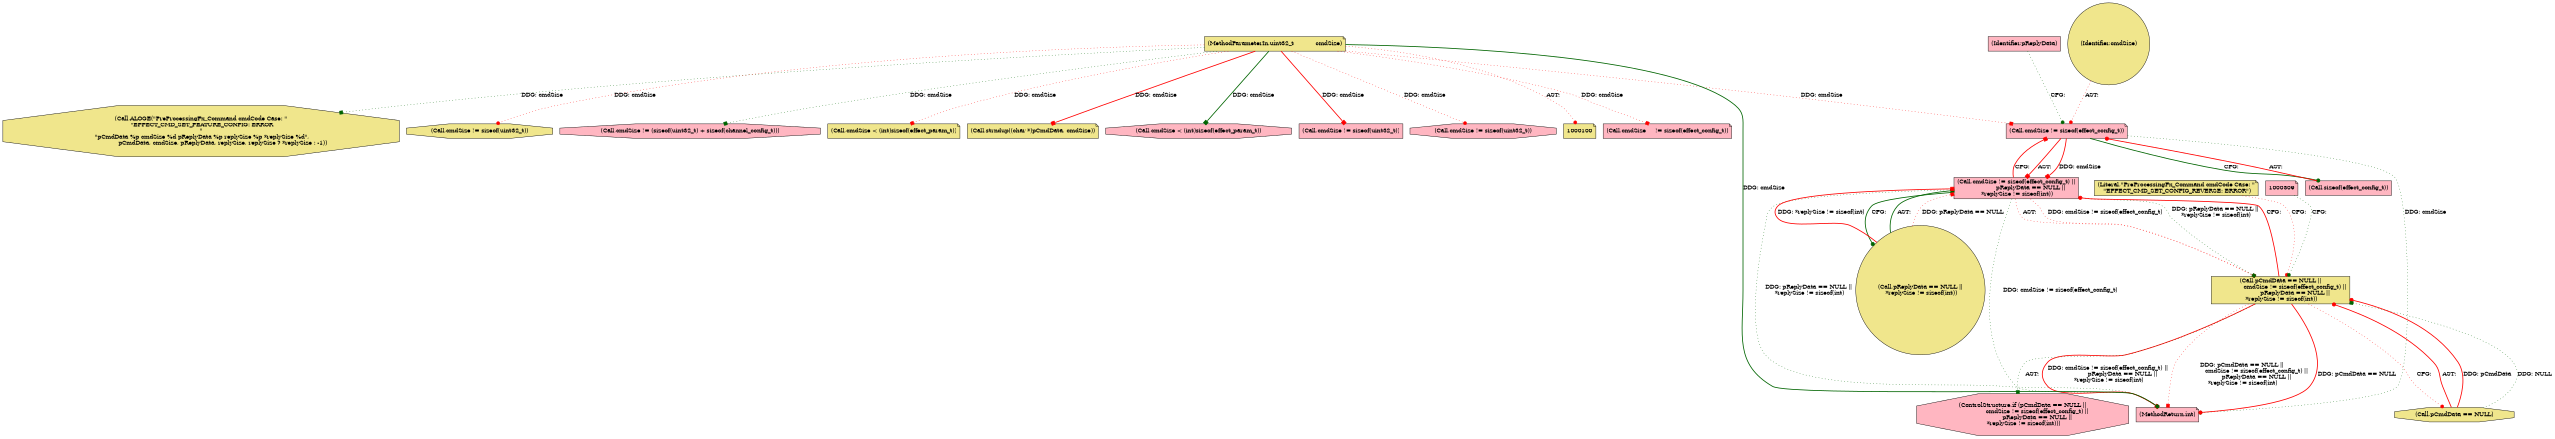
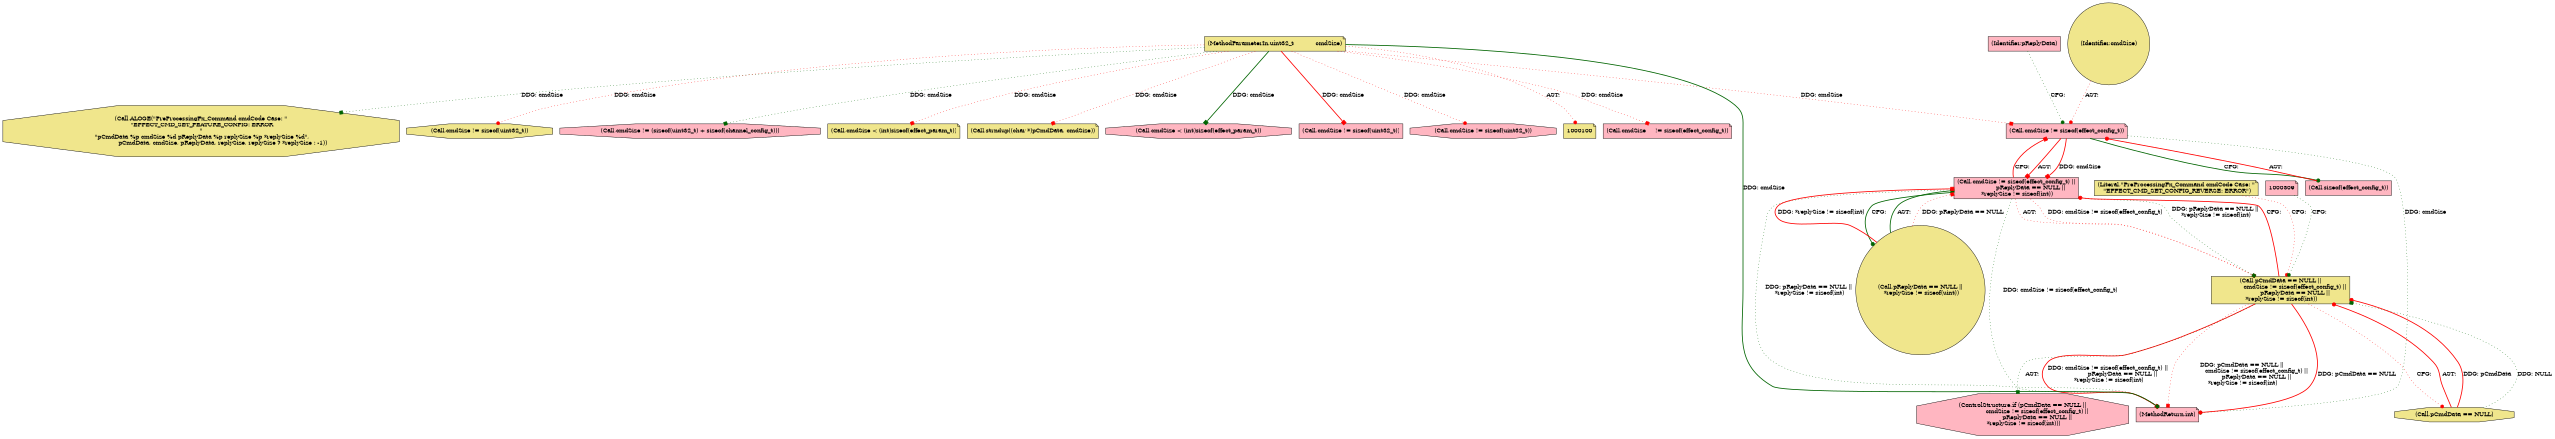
(1155, 86) -> (1155, 86)
(1920, 290) -> (1920, 290)
